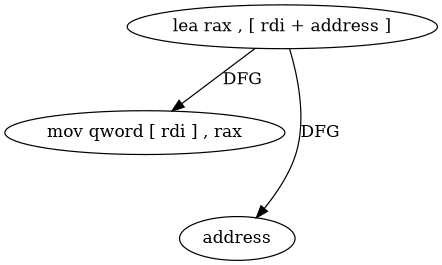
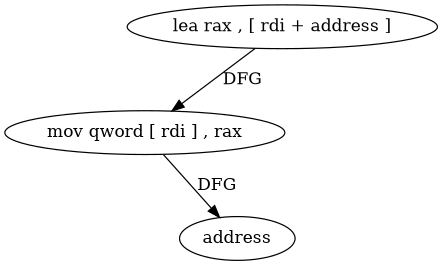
(300, 132) -> (187, 181)
